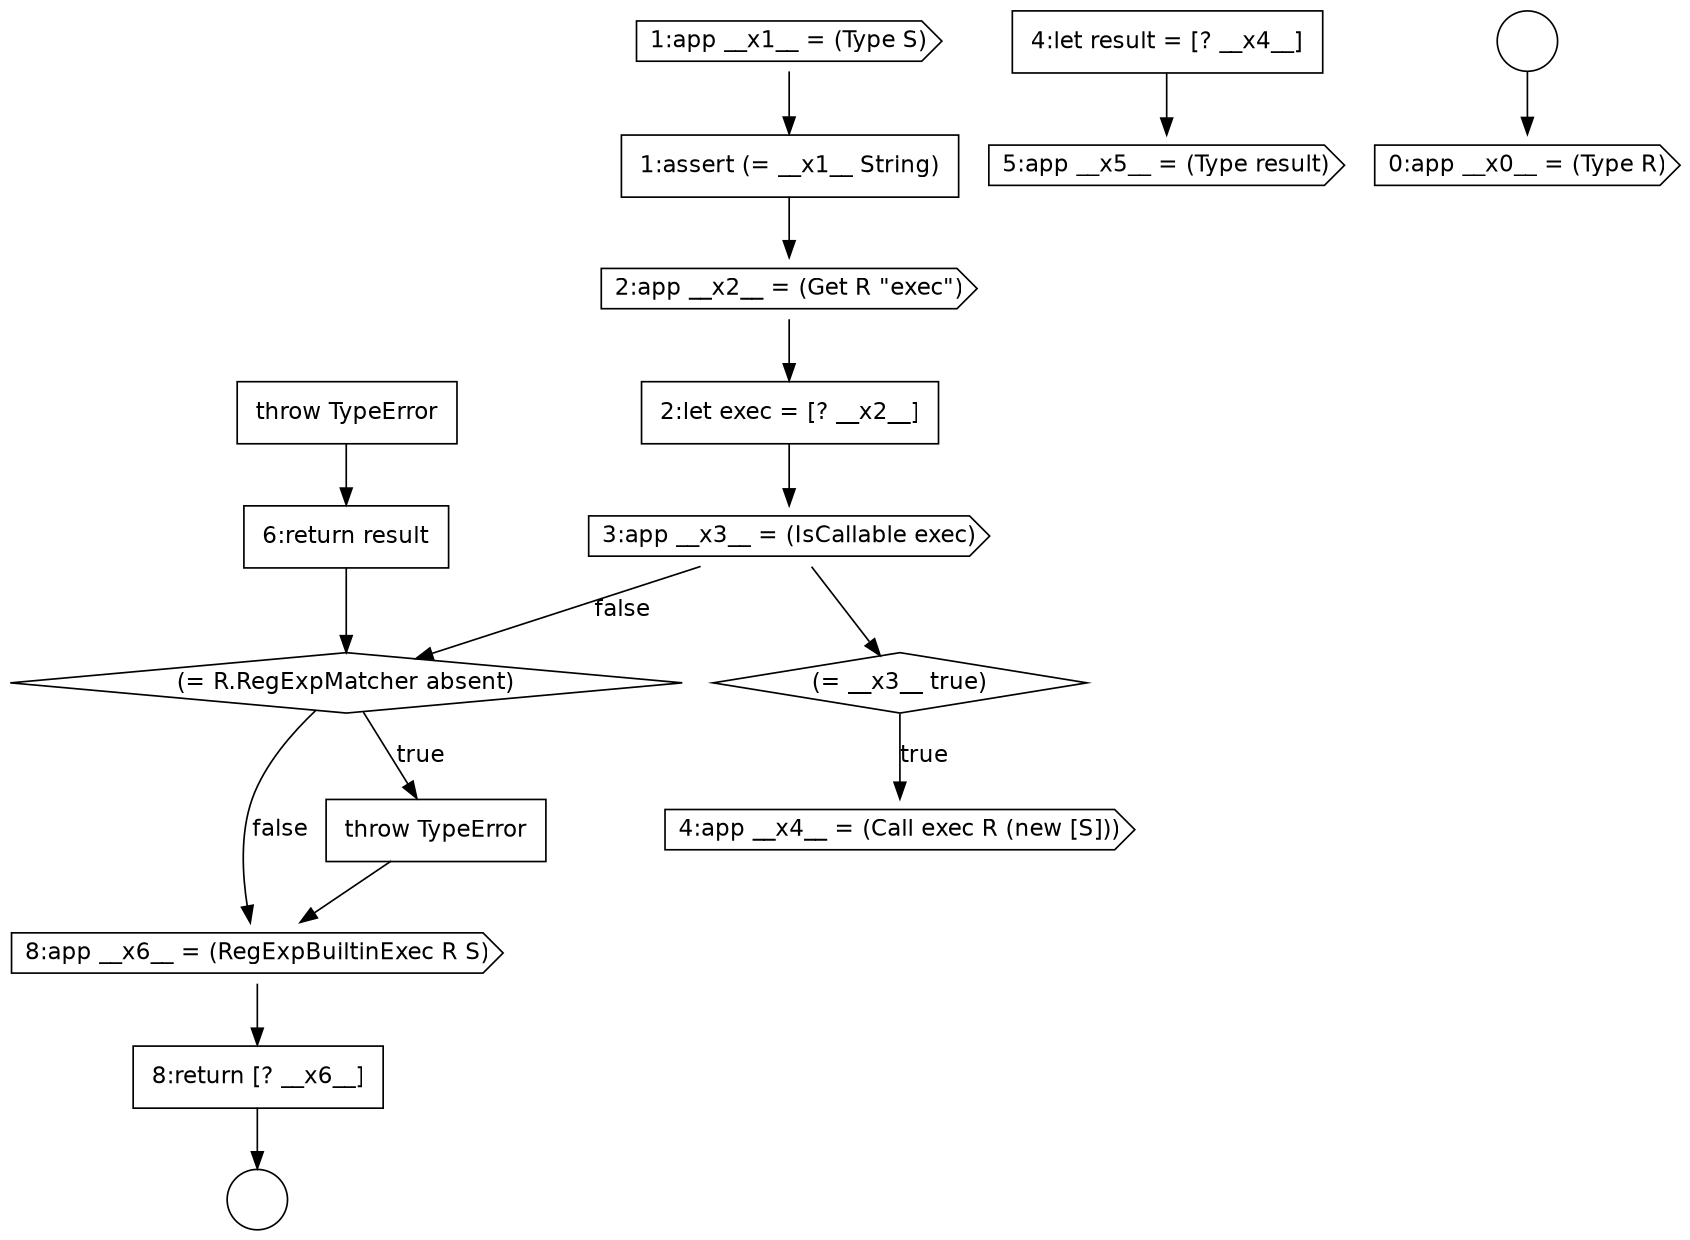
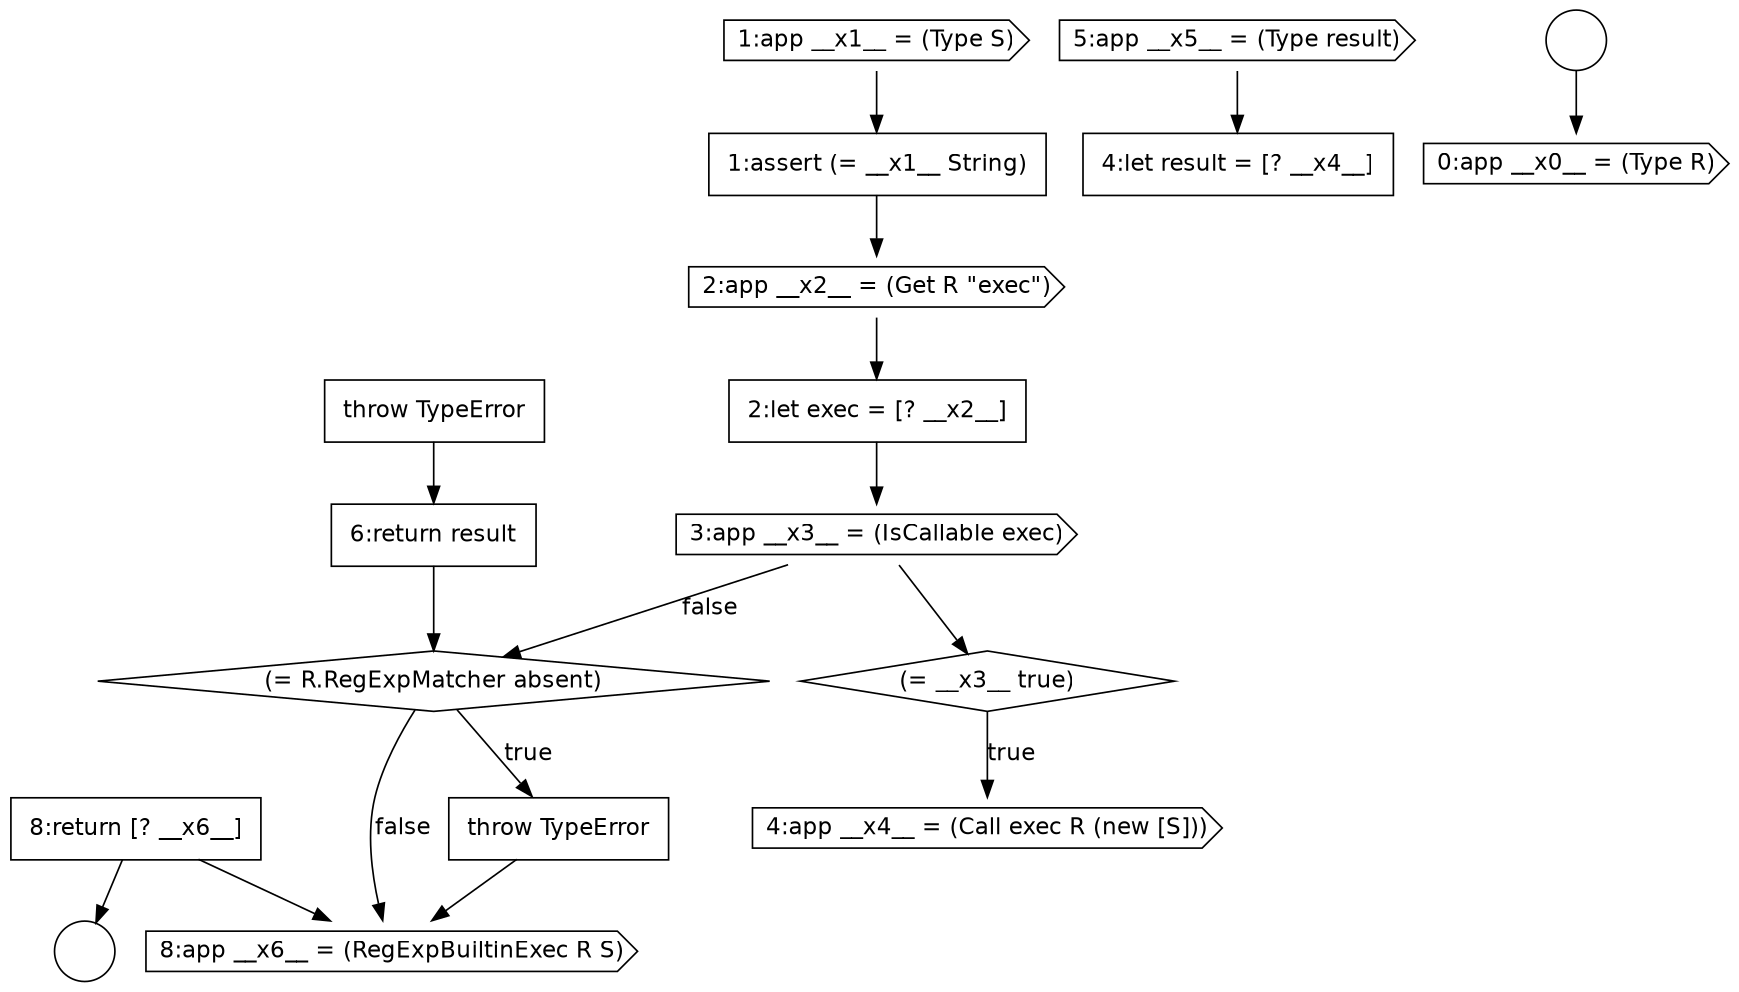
(1167, 95) -> (1237, 93)
(257, 1006) -> (257, 887)
